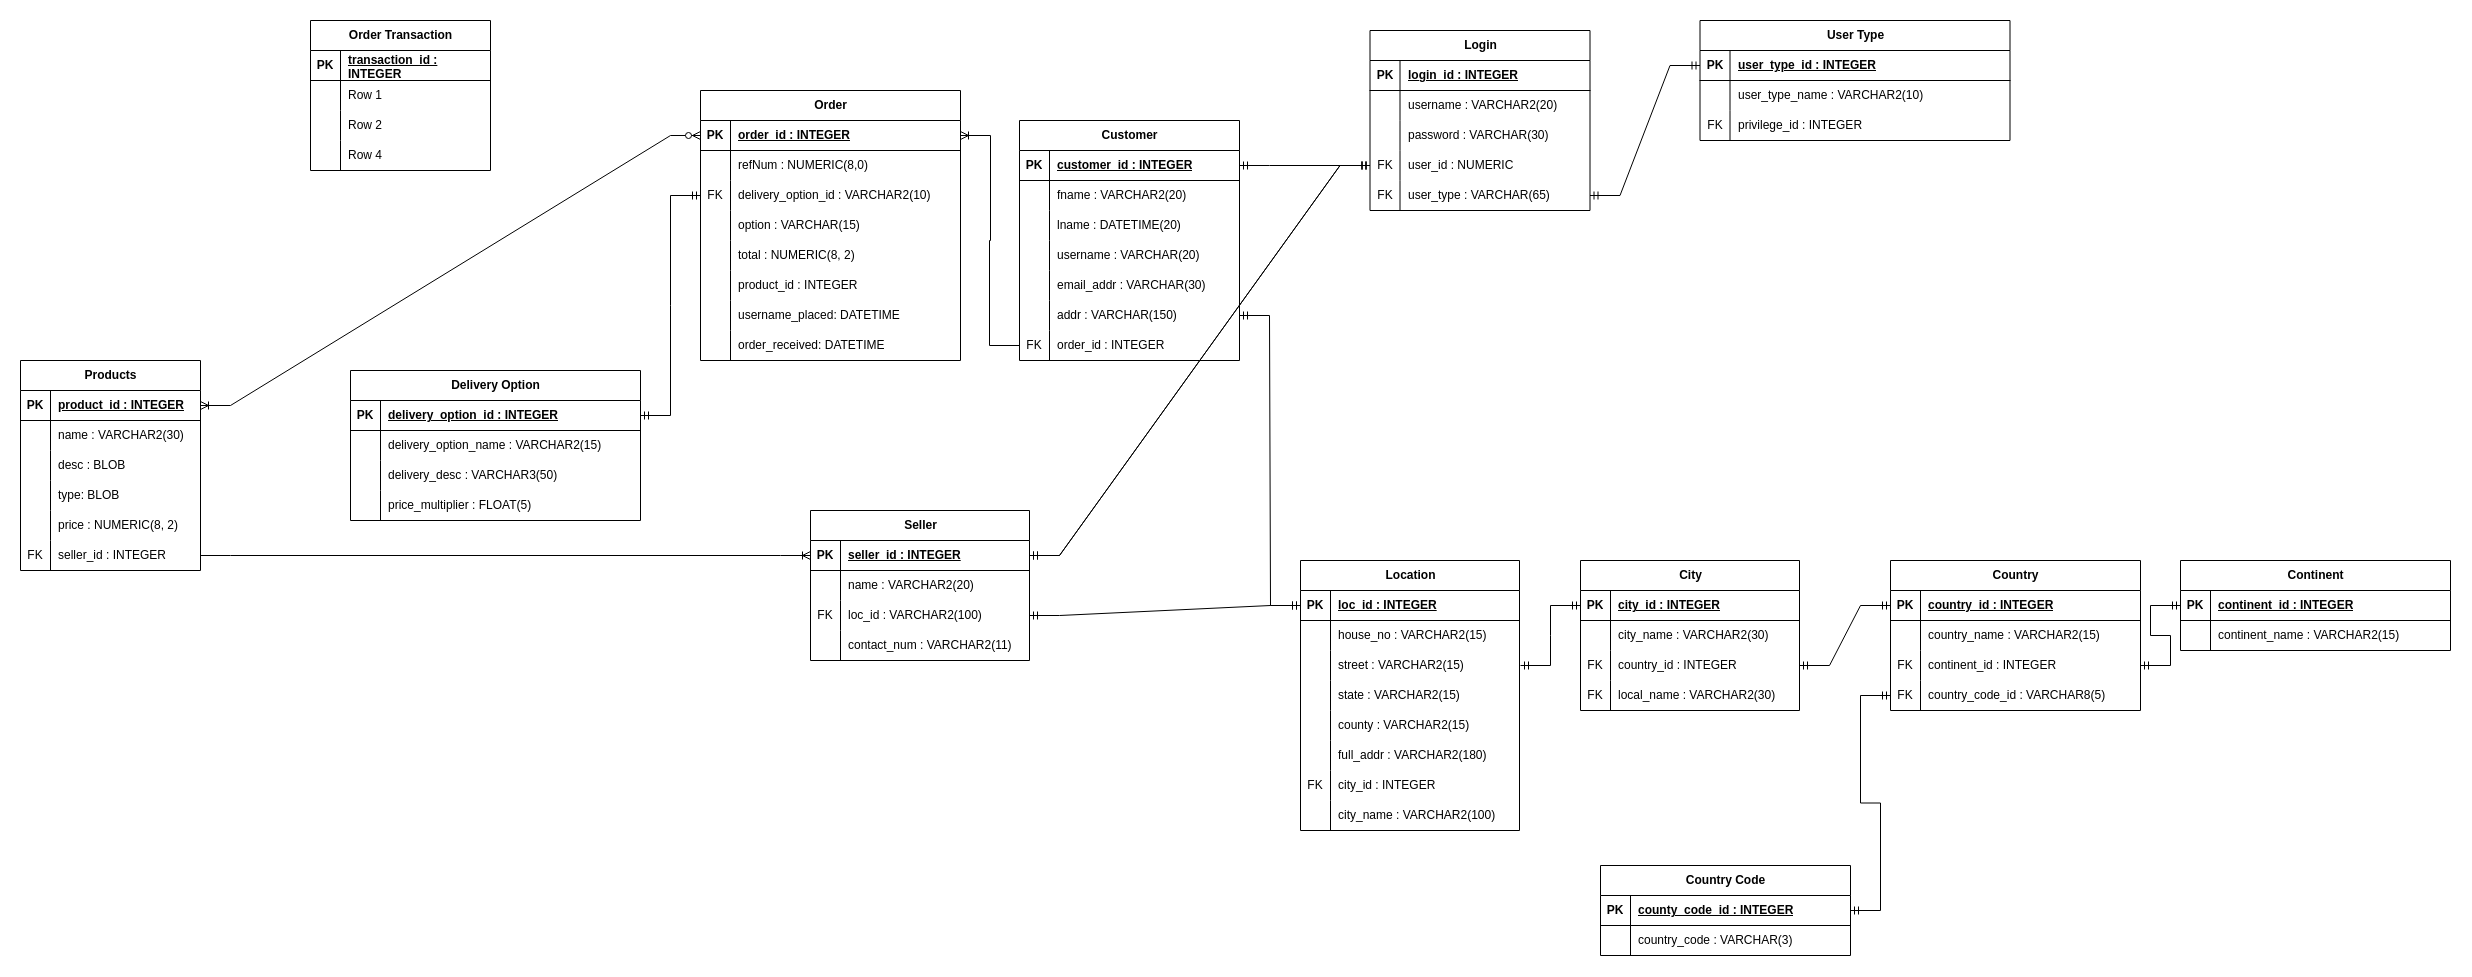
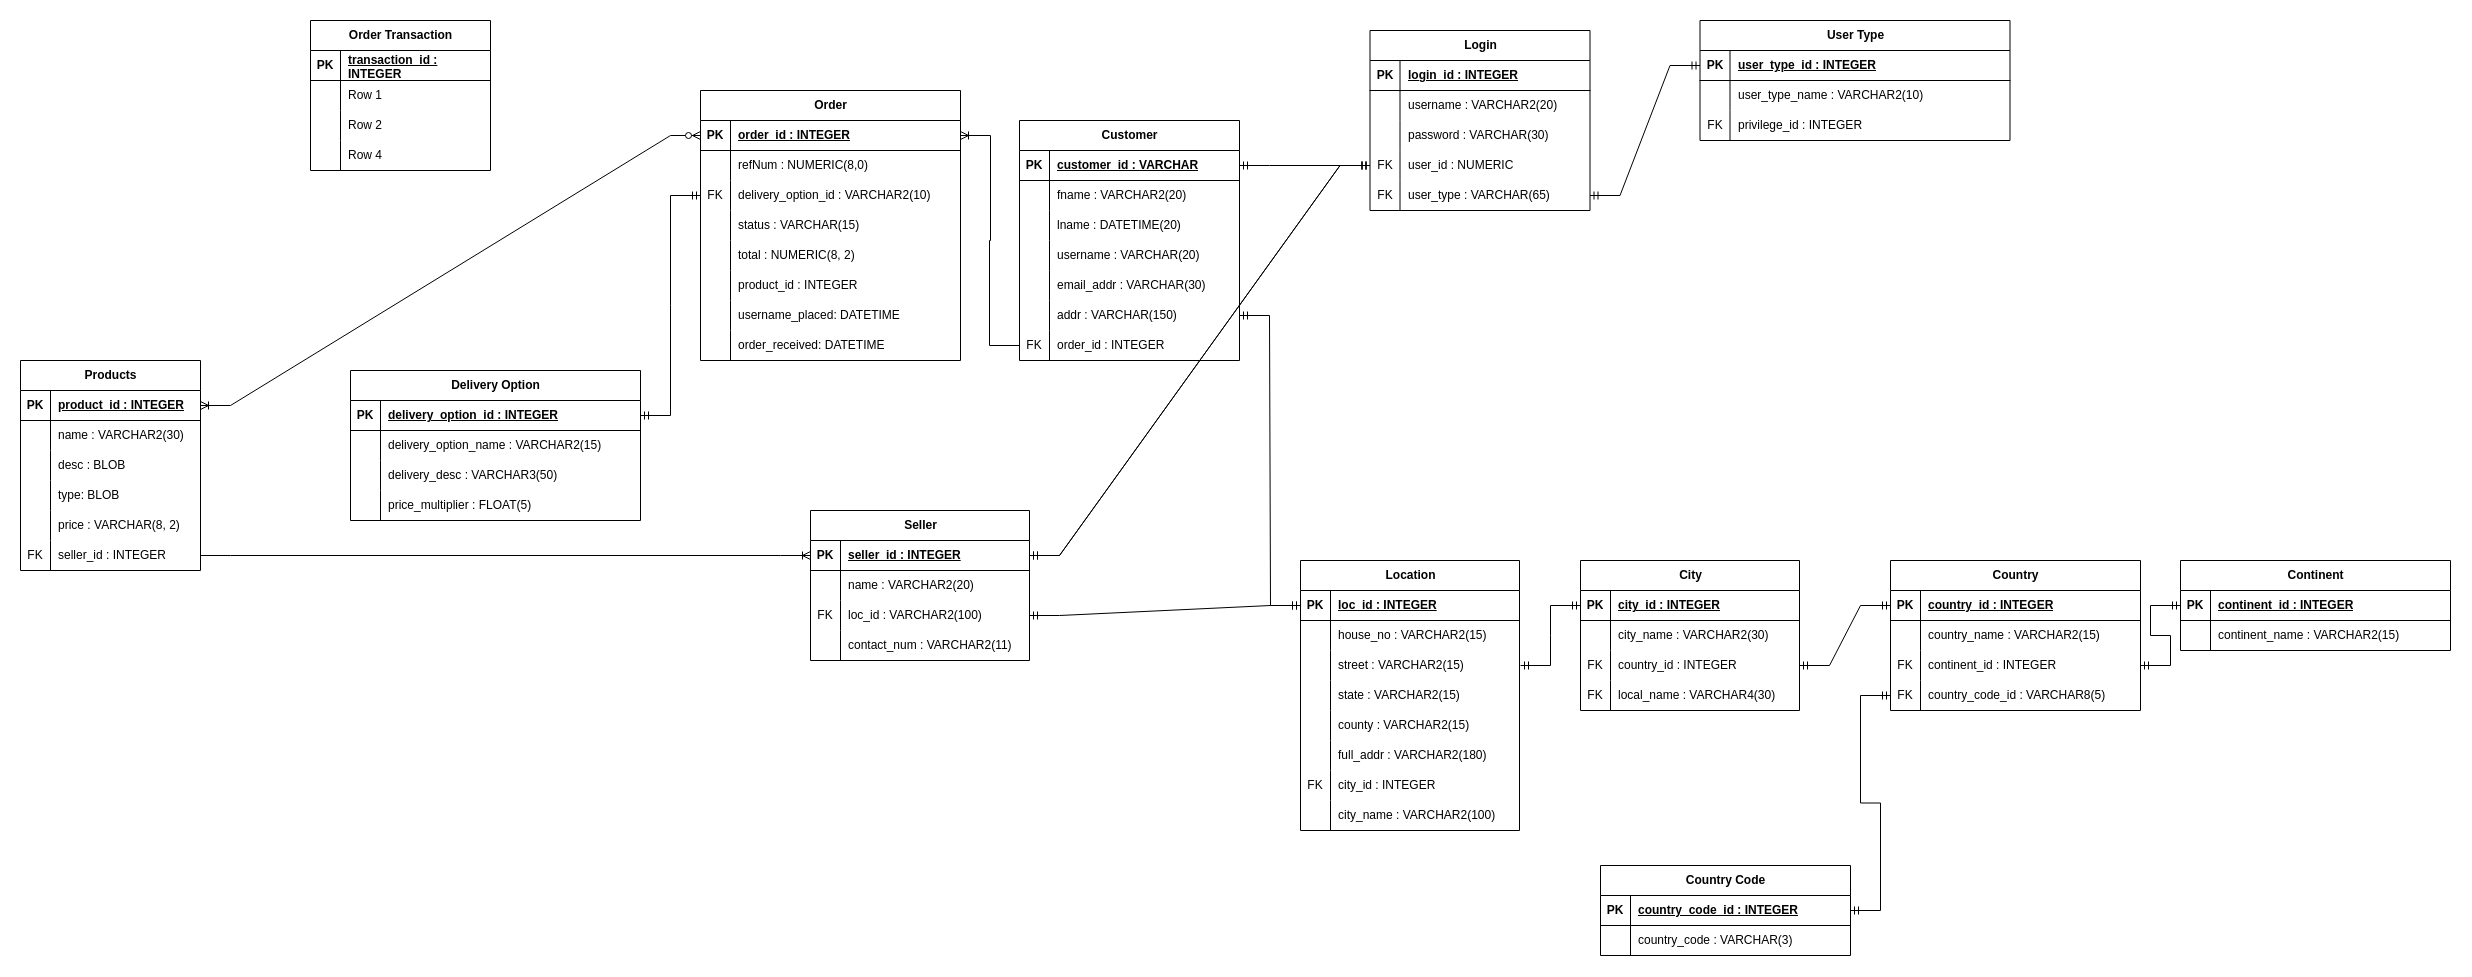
(1122, 166) -> (1122, 166)
(799, 226) -> (801, 226)
(120, 526) -> (120, 526)
(1695, 696) -> (1695, 696)
(1714, 911) -> (1718, 911)
